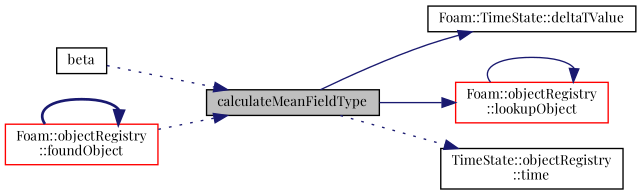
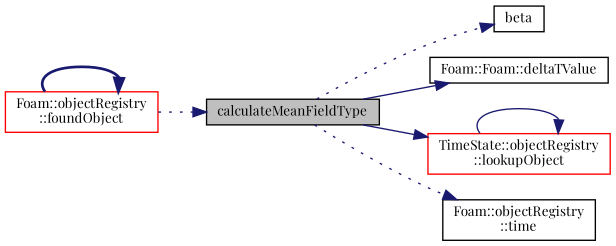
(532, 19) -> (519, 70)
(160, 76) -> (396, 58)
(532, 103) -> (519, 154)
(532, 169) -> (519, 220)
